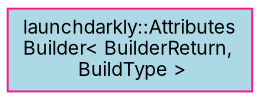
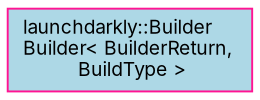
(130, 50) -> (130, 50)
